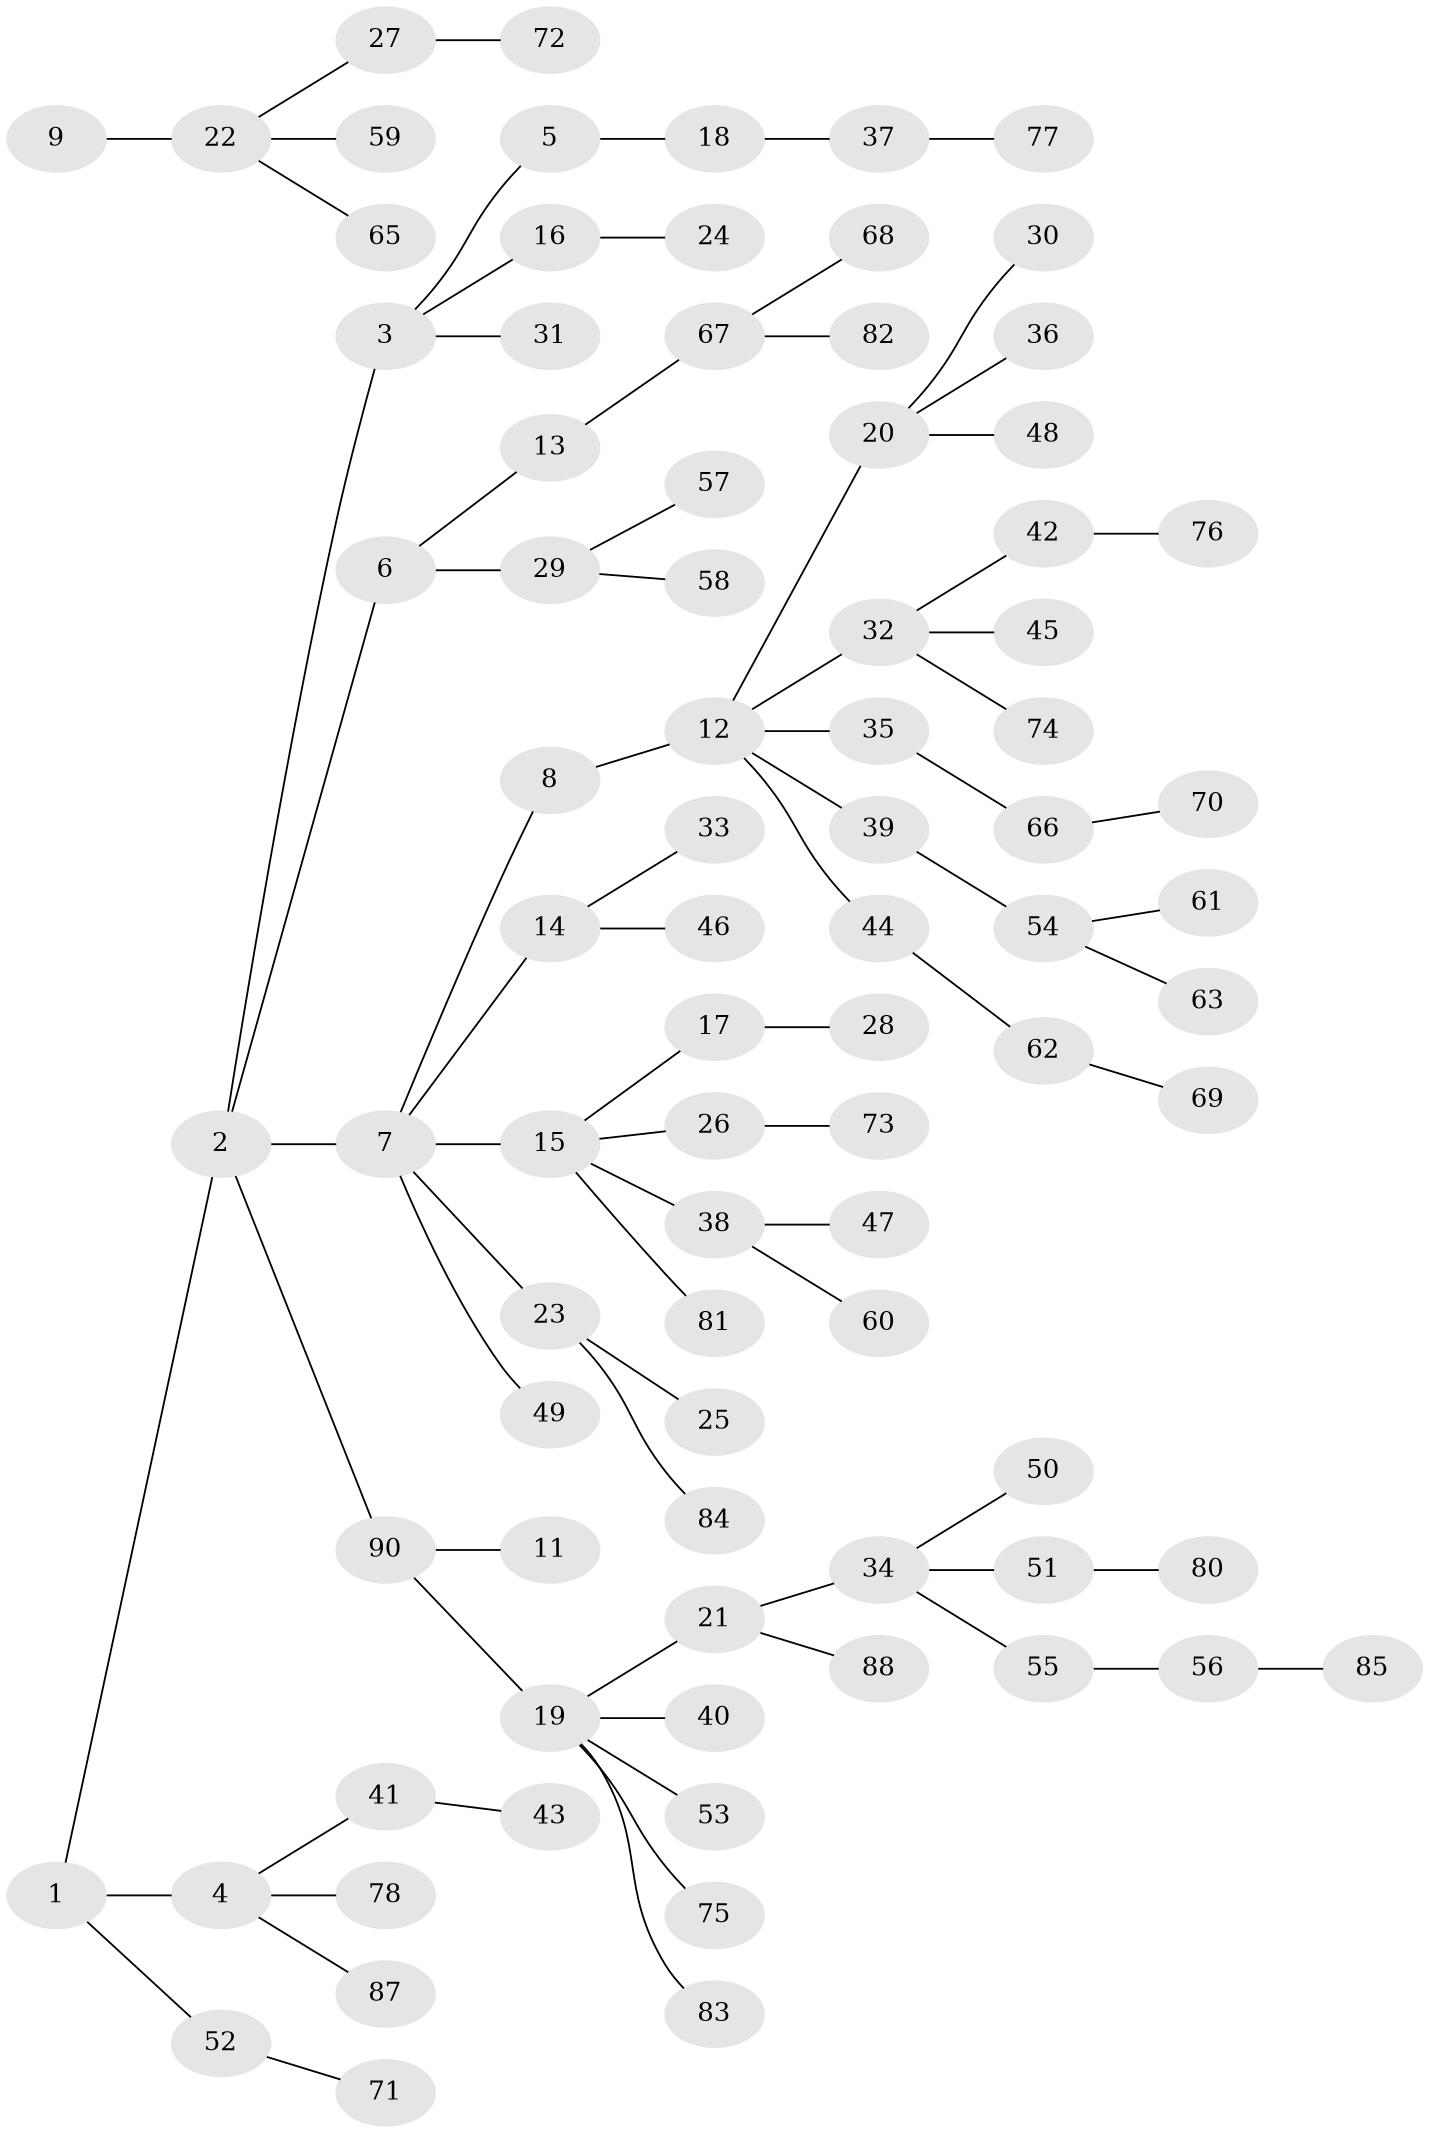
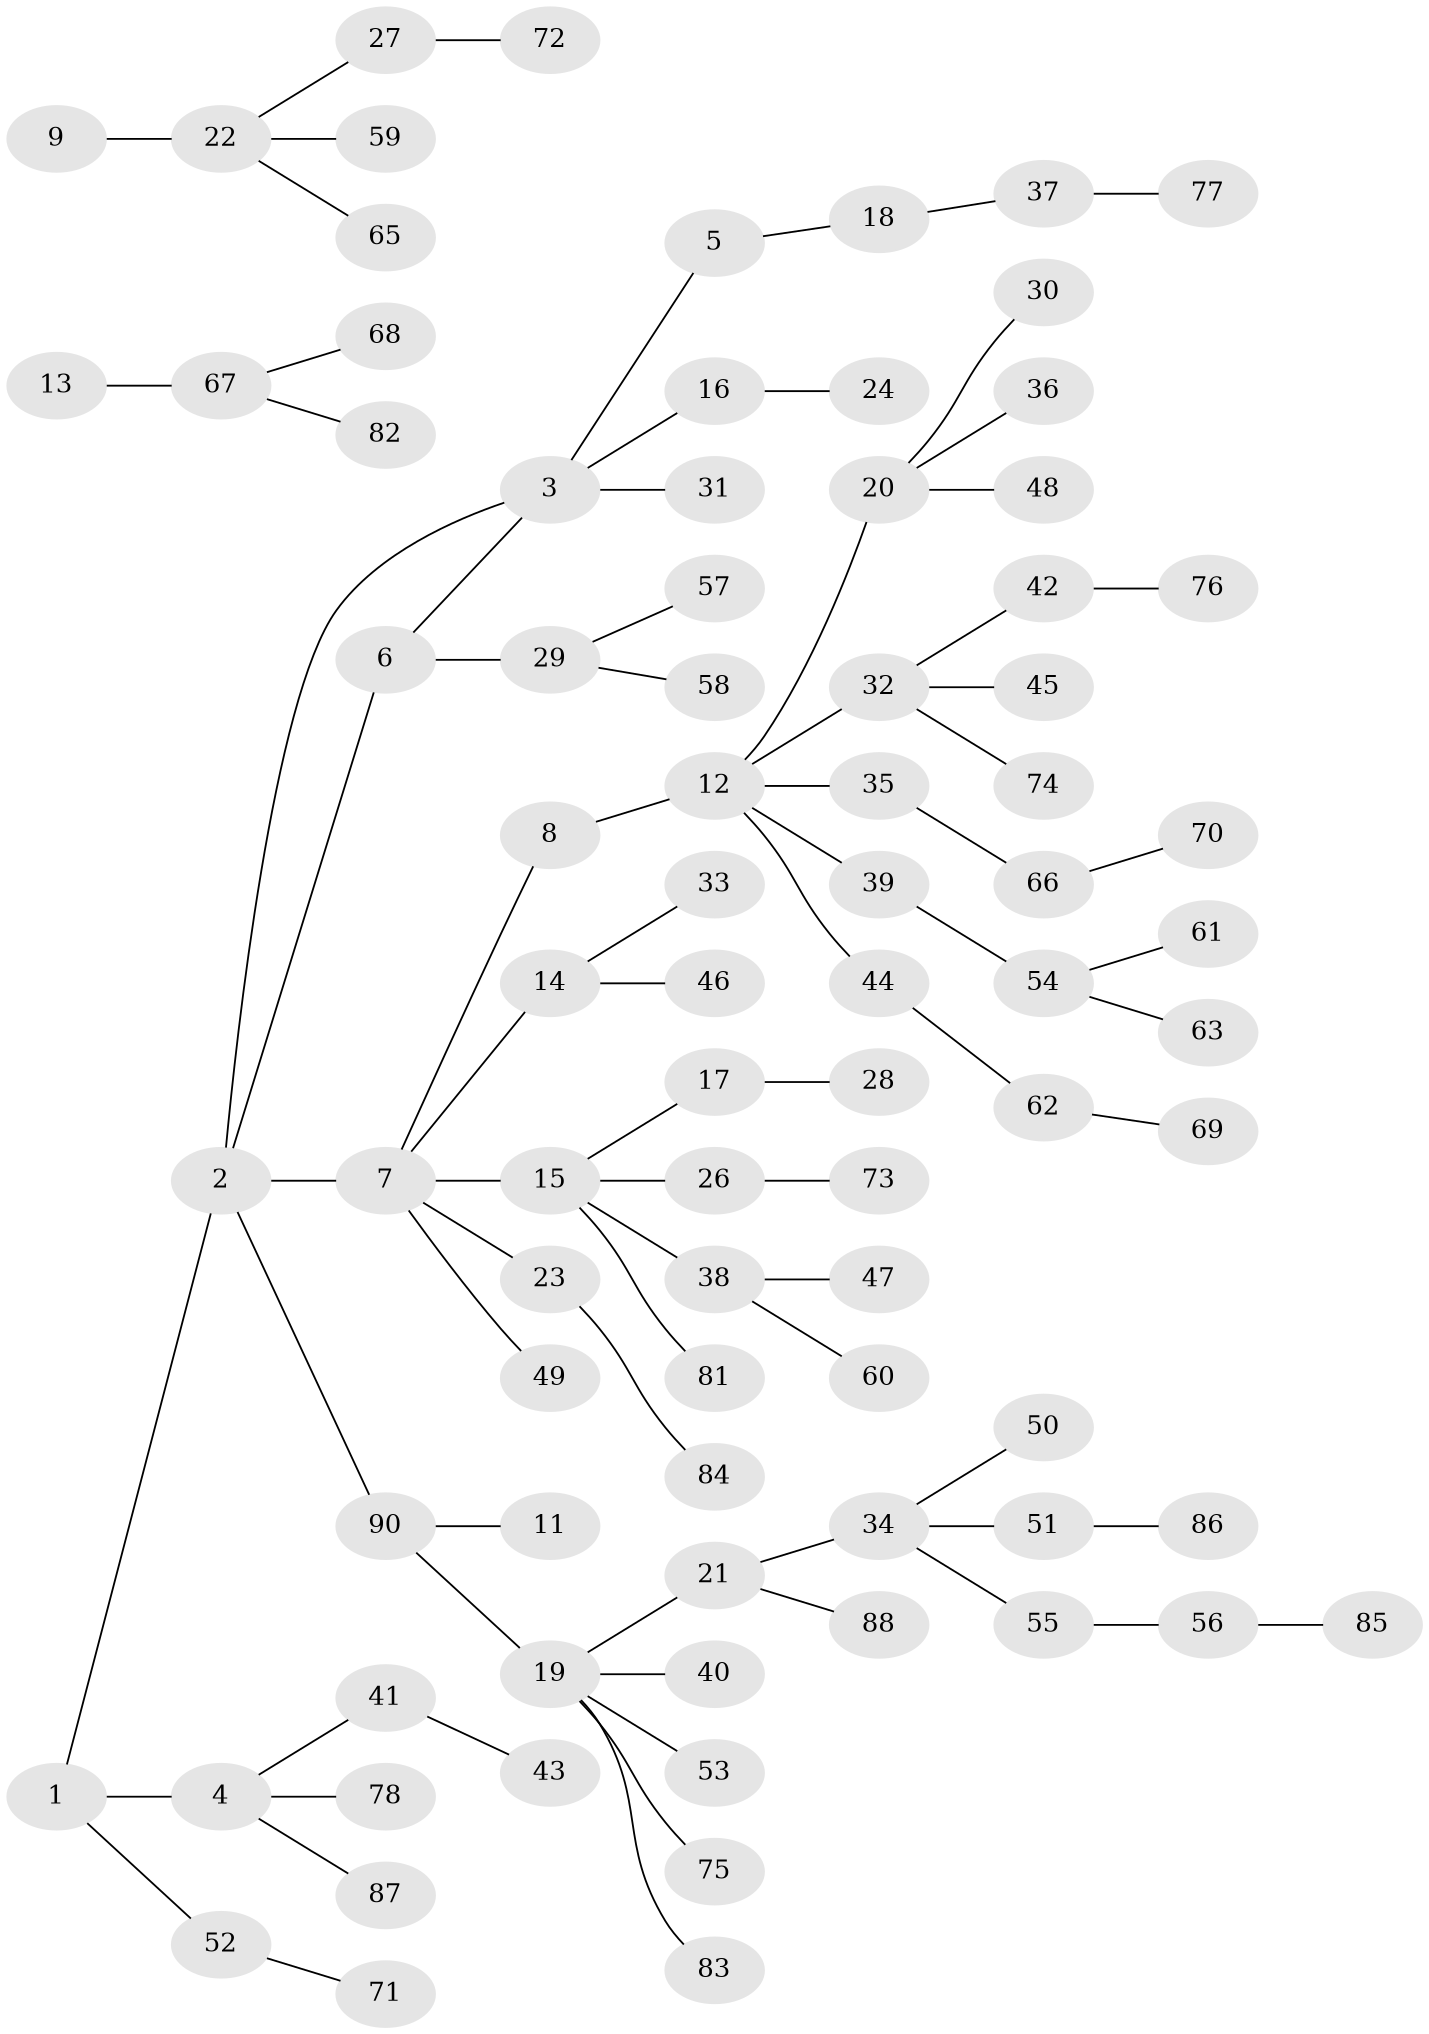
(468, 509) -> (468, 575)
(715, 1422) -> none
(1208, 1570) -> (1208, 1526)
